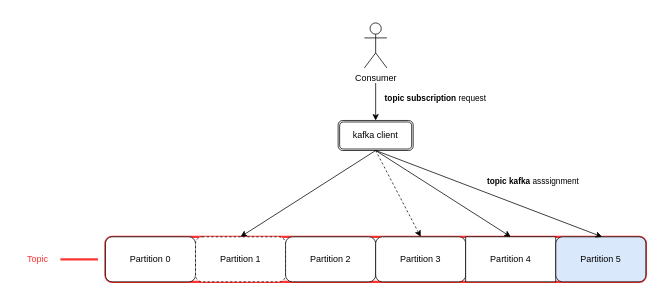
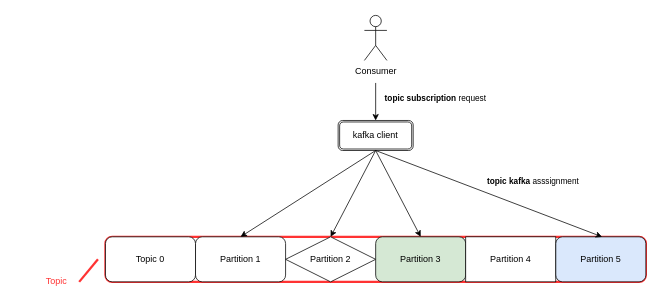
(375, 45) -> (375, 38)
none -> (354, 192)
(397, 192) -> (397, 192)
(442, 193) -> none
(38, 259) -> (57, 282)
(150, 259) -> (150, 259)
(240, 259) -> (240, 259)
(330, 259) -> (330, 259)
(420, 259) -> (420, 259)
